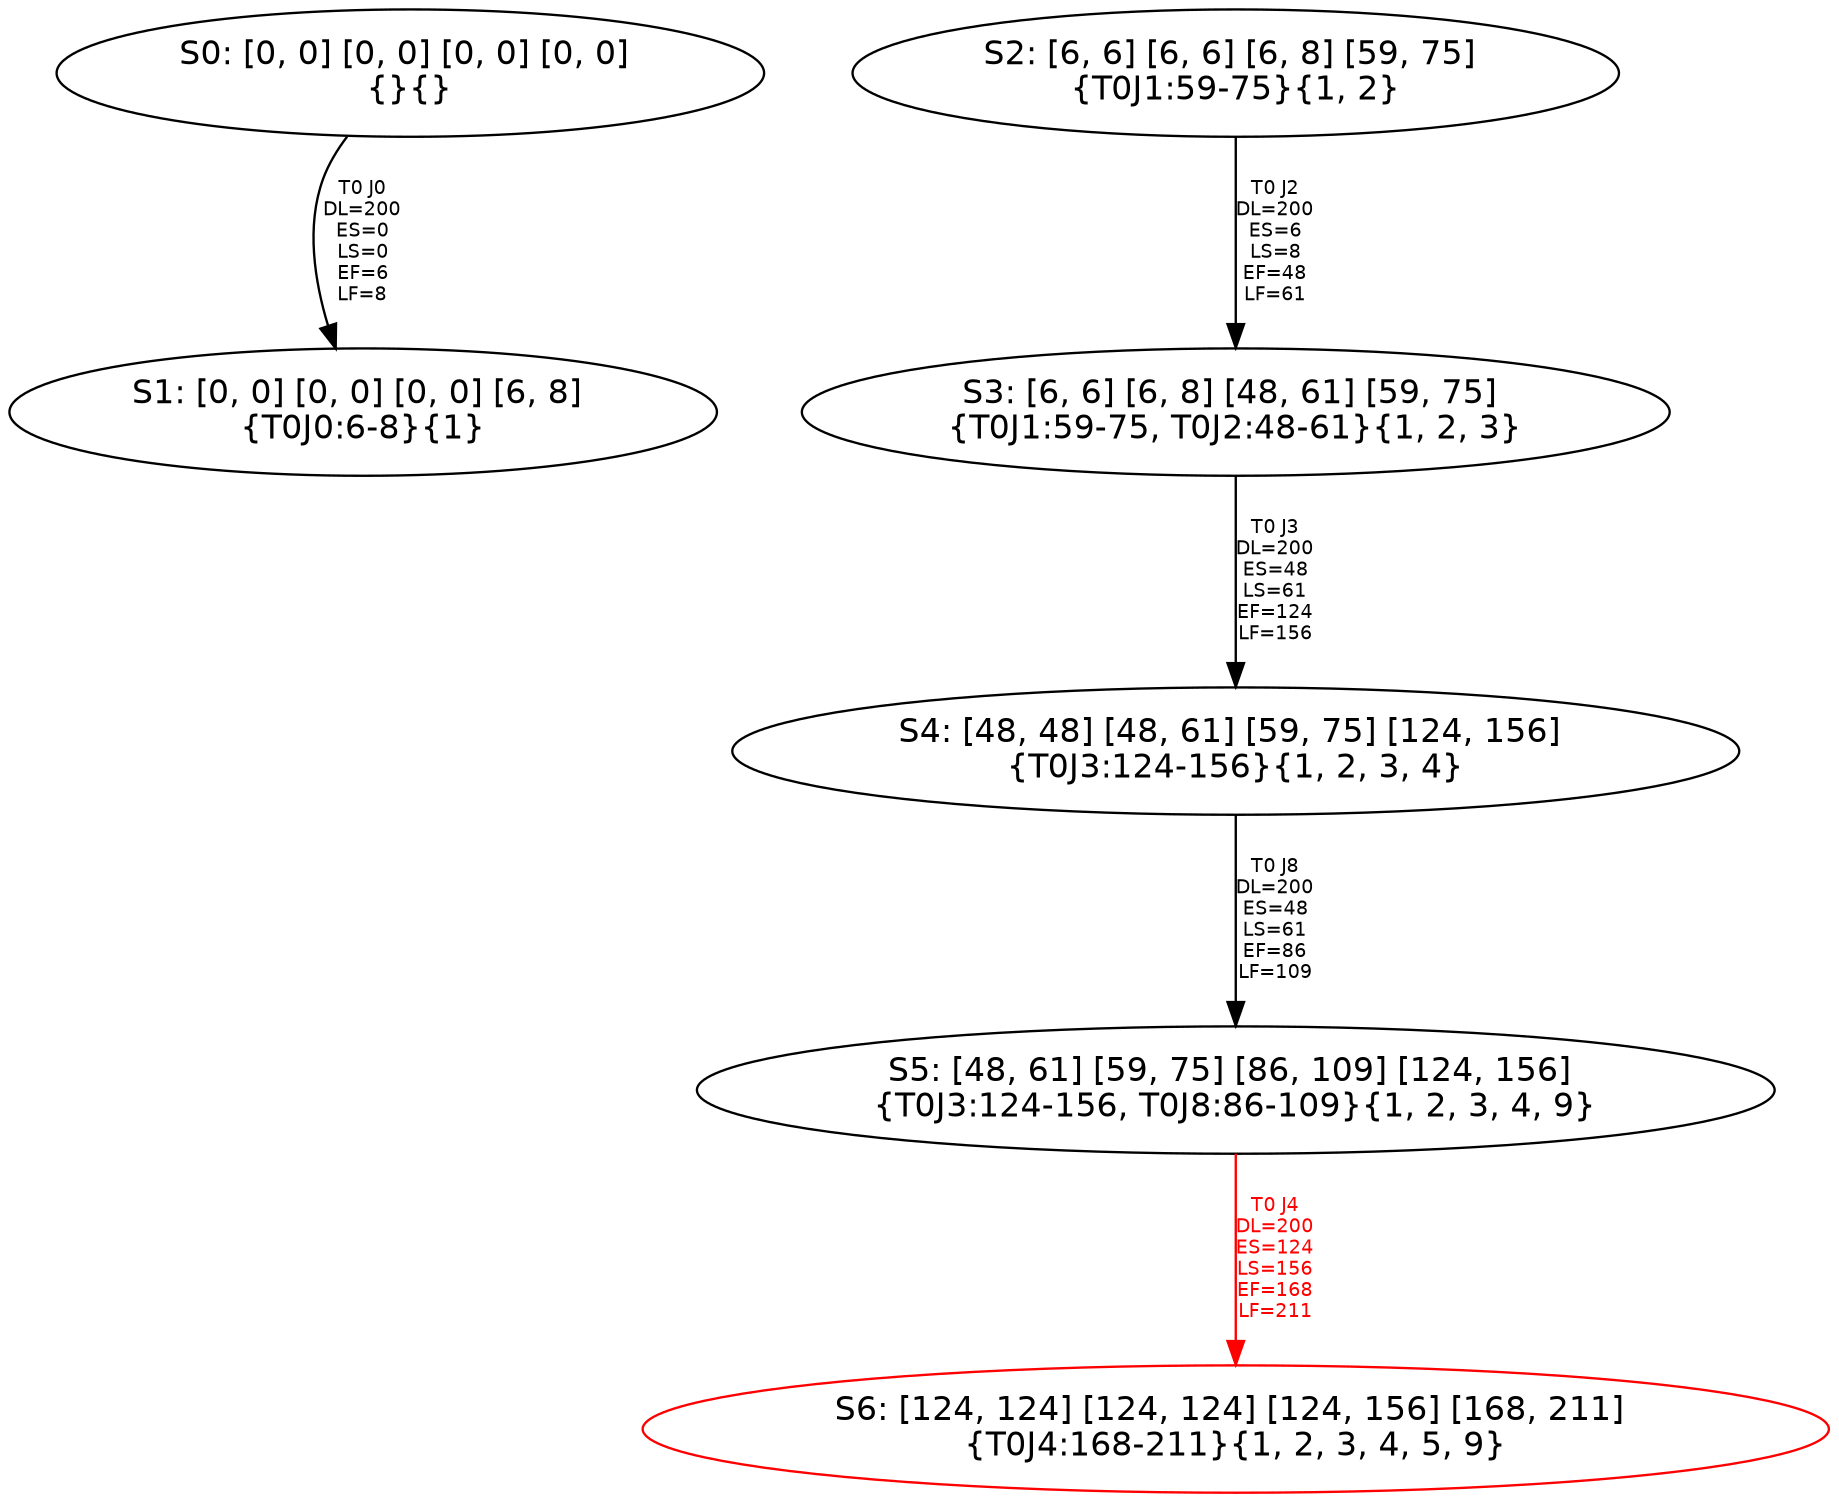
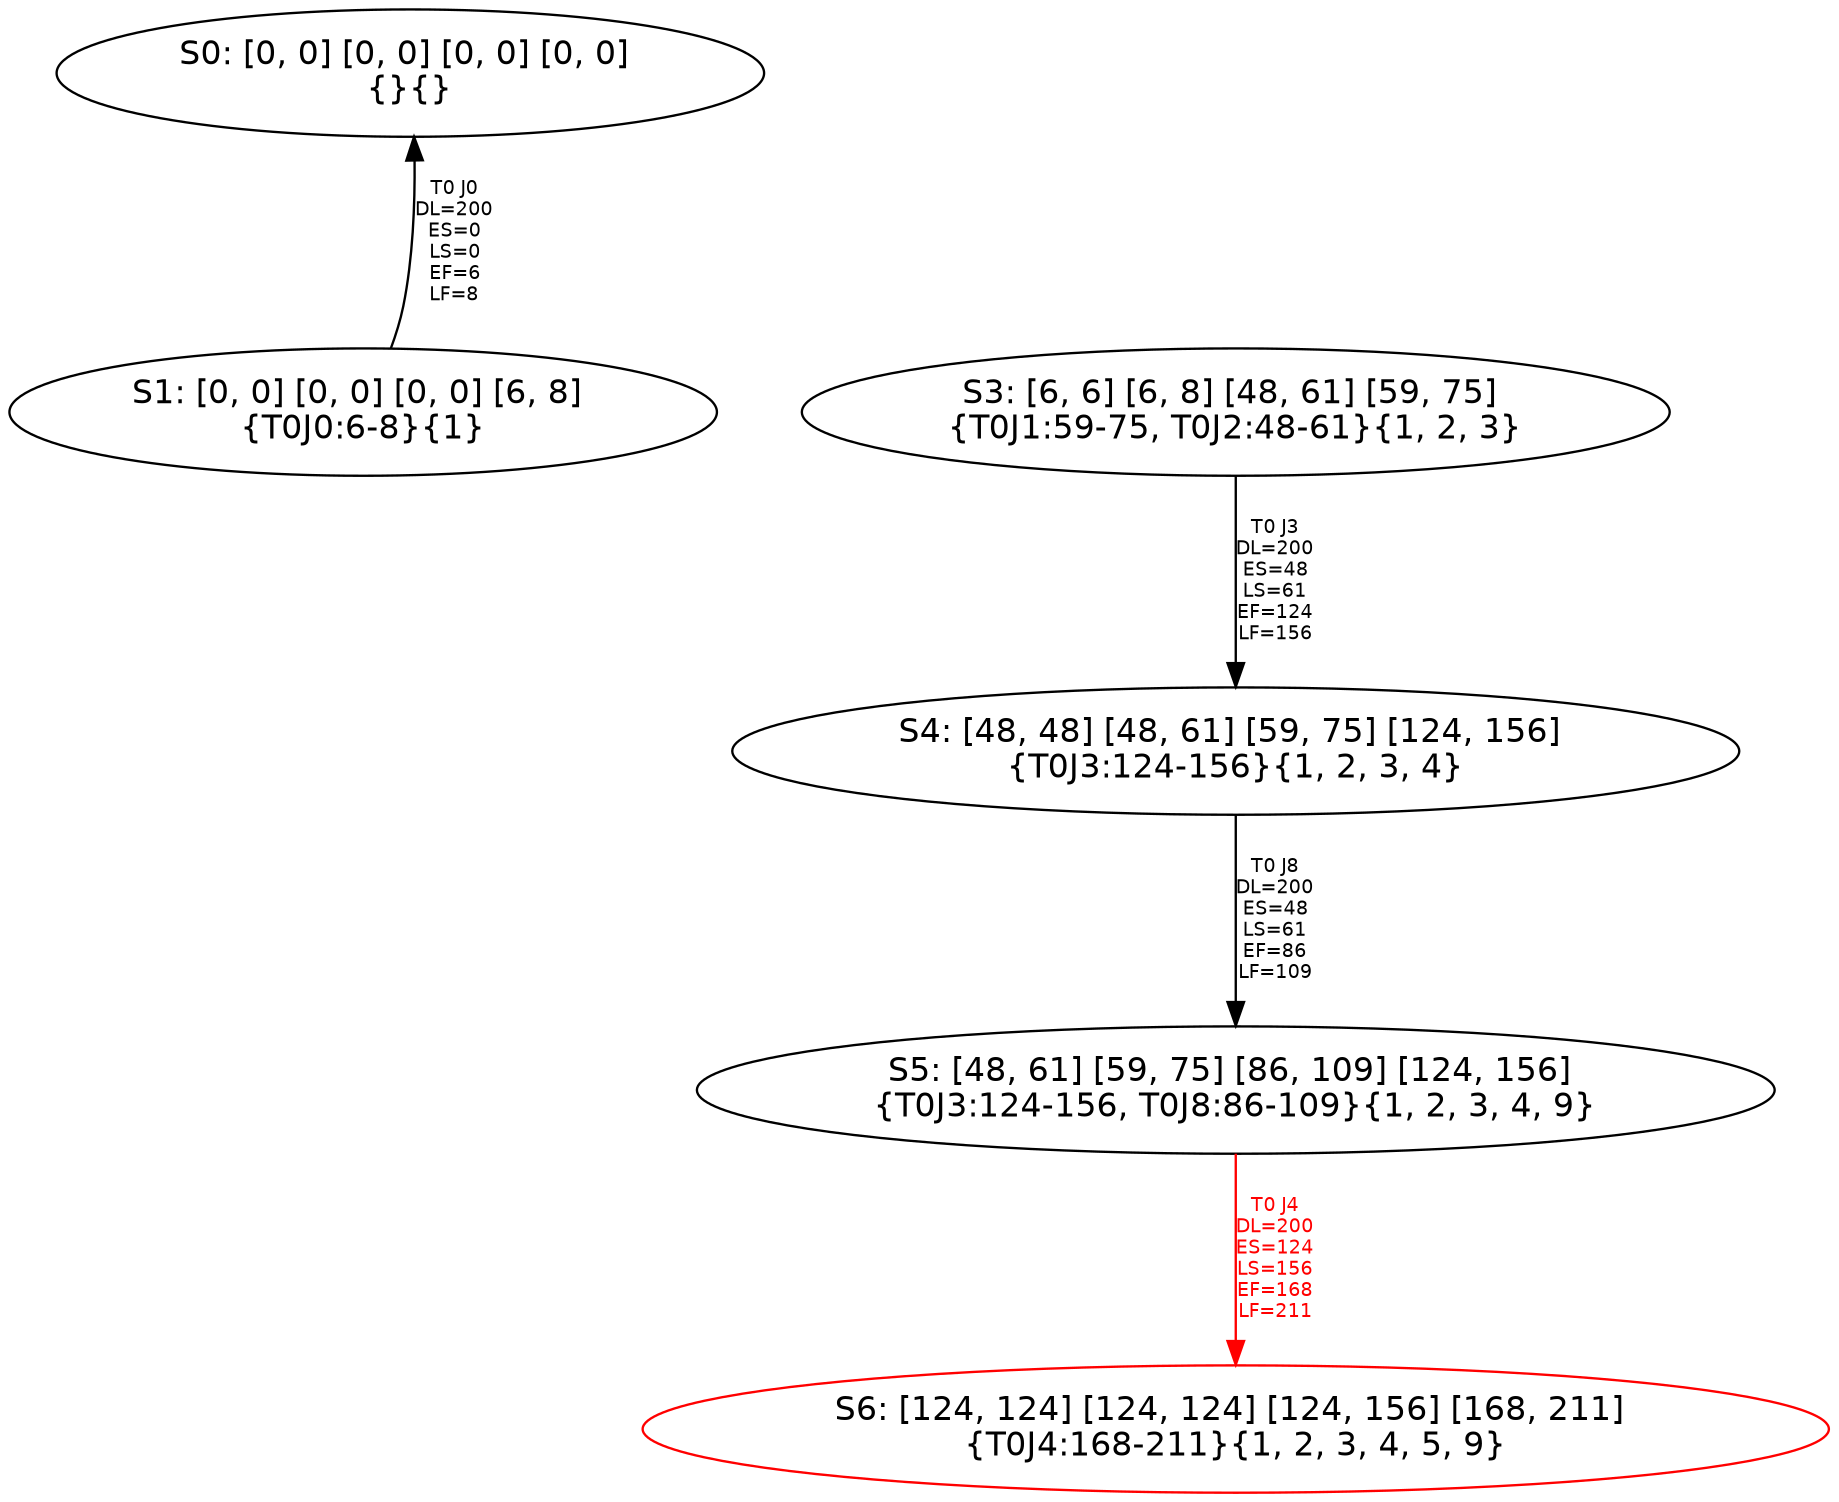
(1236, 73) -> none
(314, 228) -> (411, 256)
